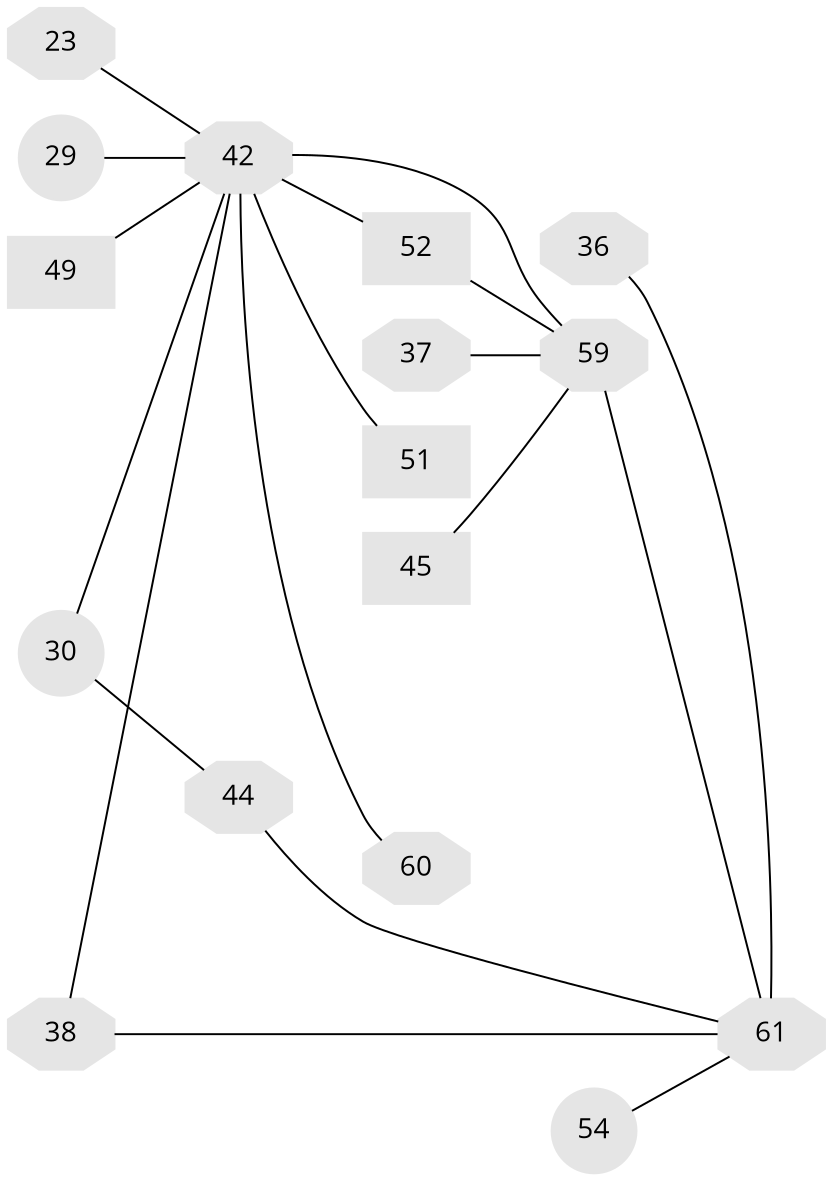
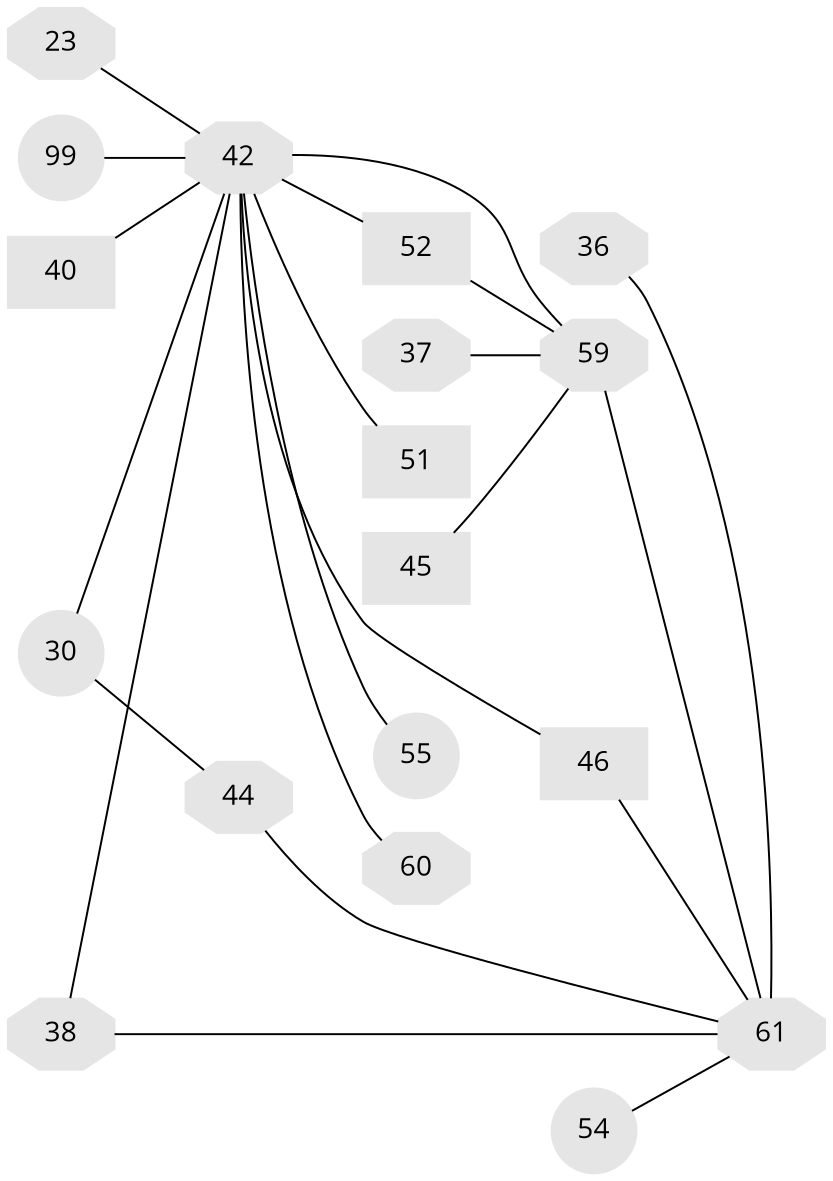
(61, 158) -> (61, 158)
(61, 272) -> (61, 272)
none -> (416, 756)
none -> (594, 764)
